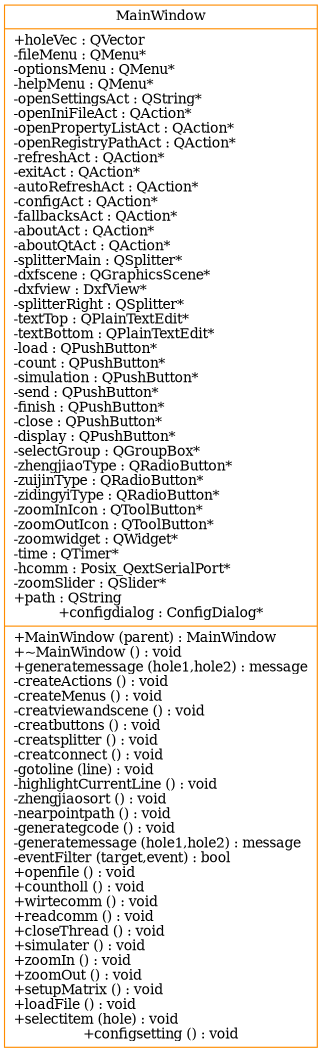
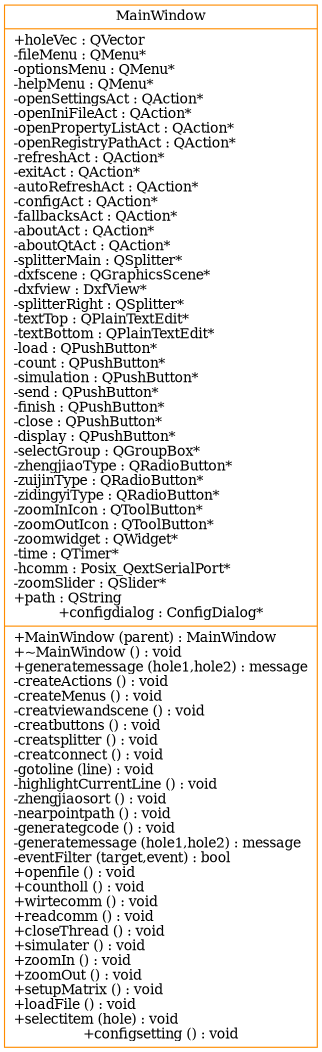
(108, 99) -> (109, 99)
